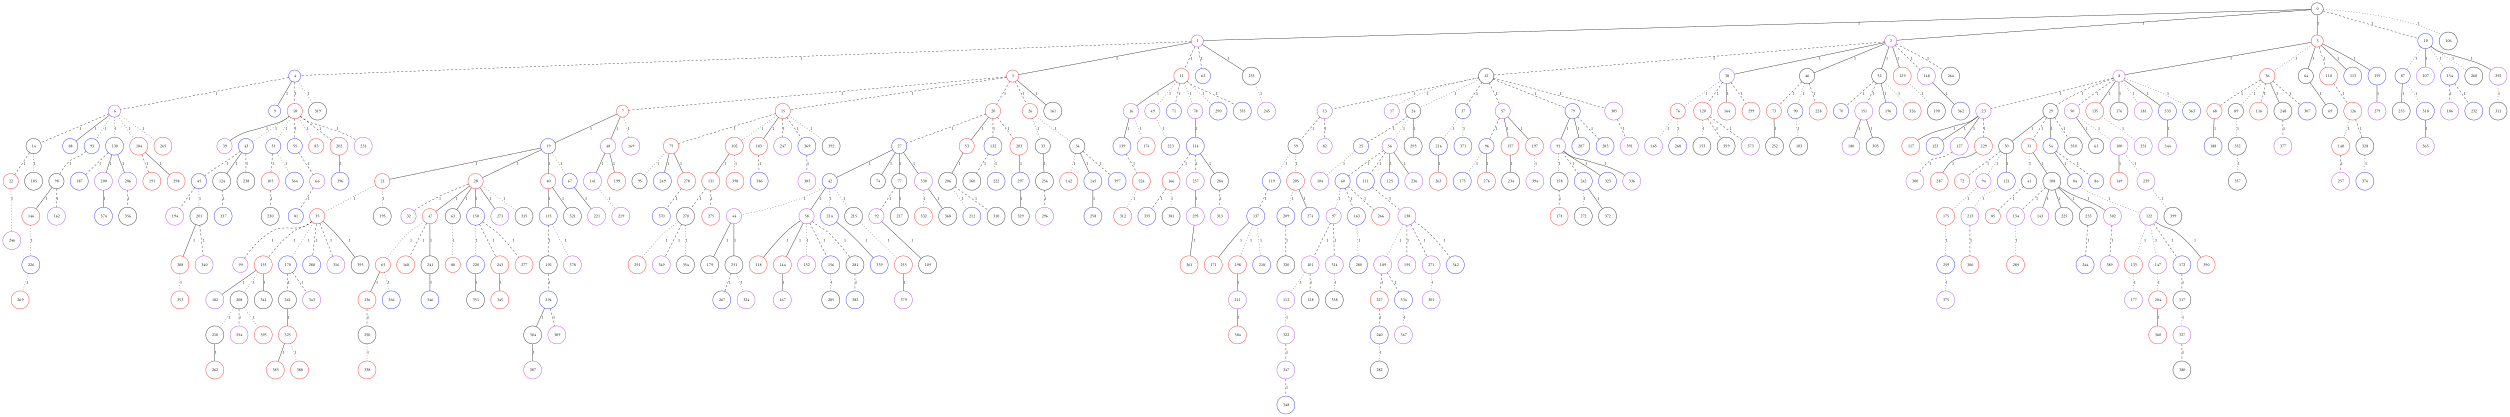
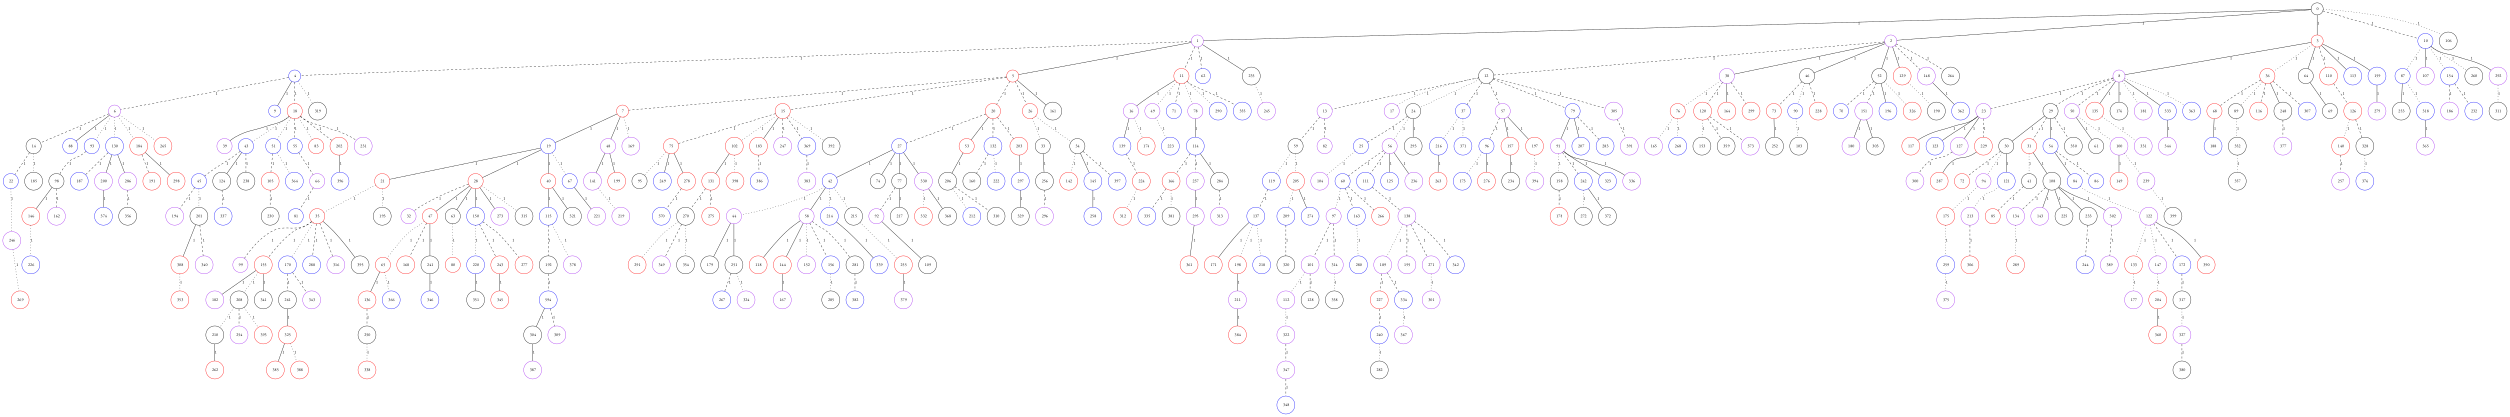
(11, 181) -> (11, 181)
(25, 282) -> (16, 270)
(548, 300) -> (548, 300)
